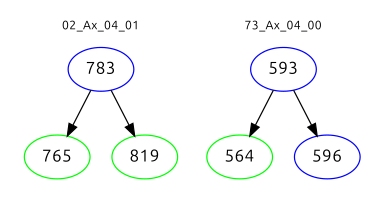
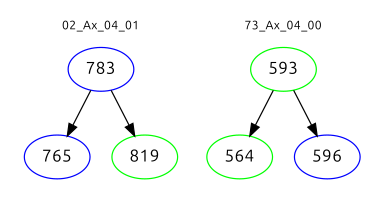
(283, 69) -> (283, 69)
(57, 157) -> (57, 157)
